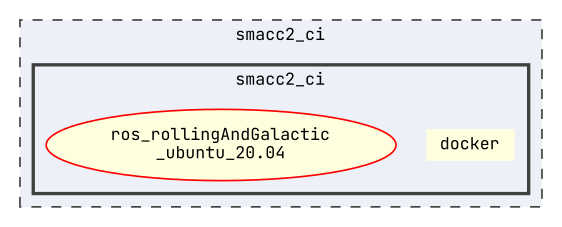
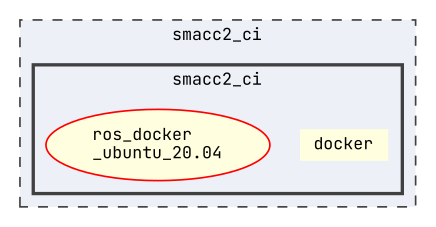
(221, 145) -> (158, 145)
